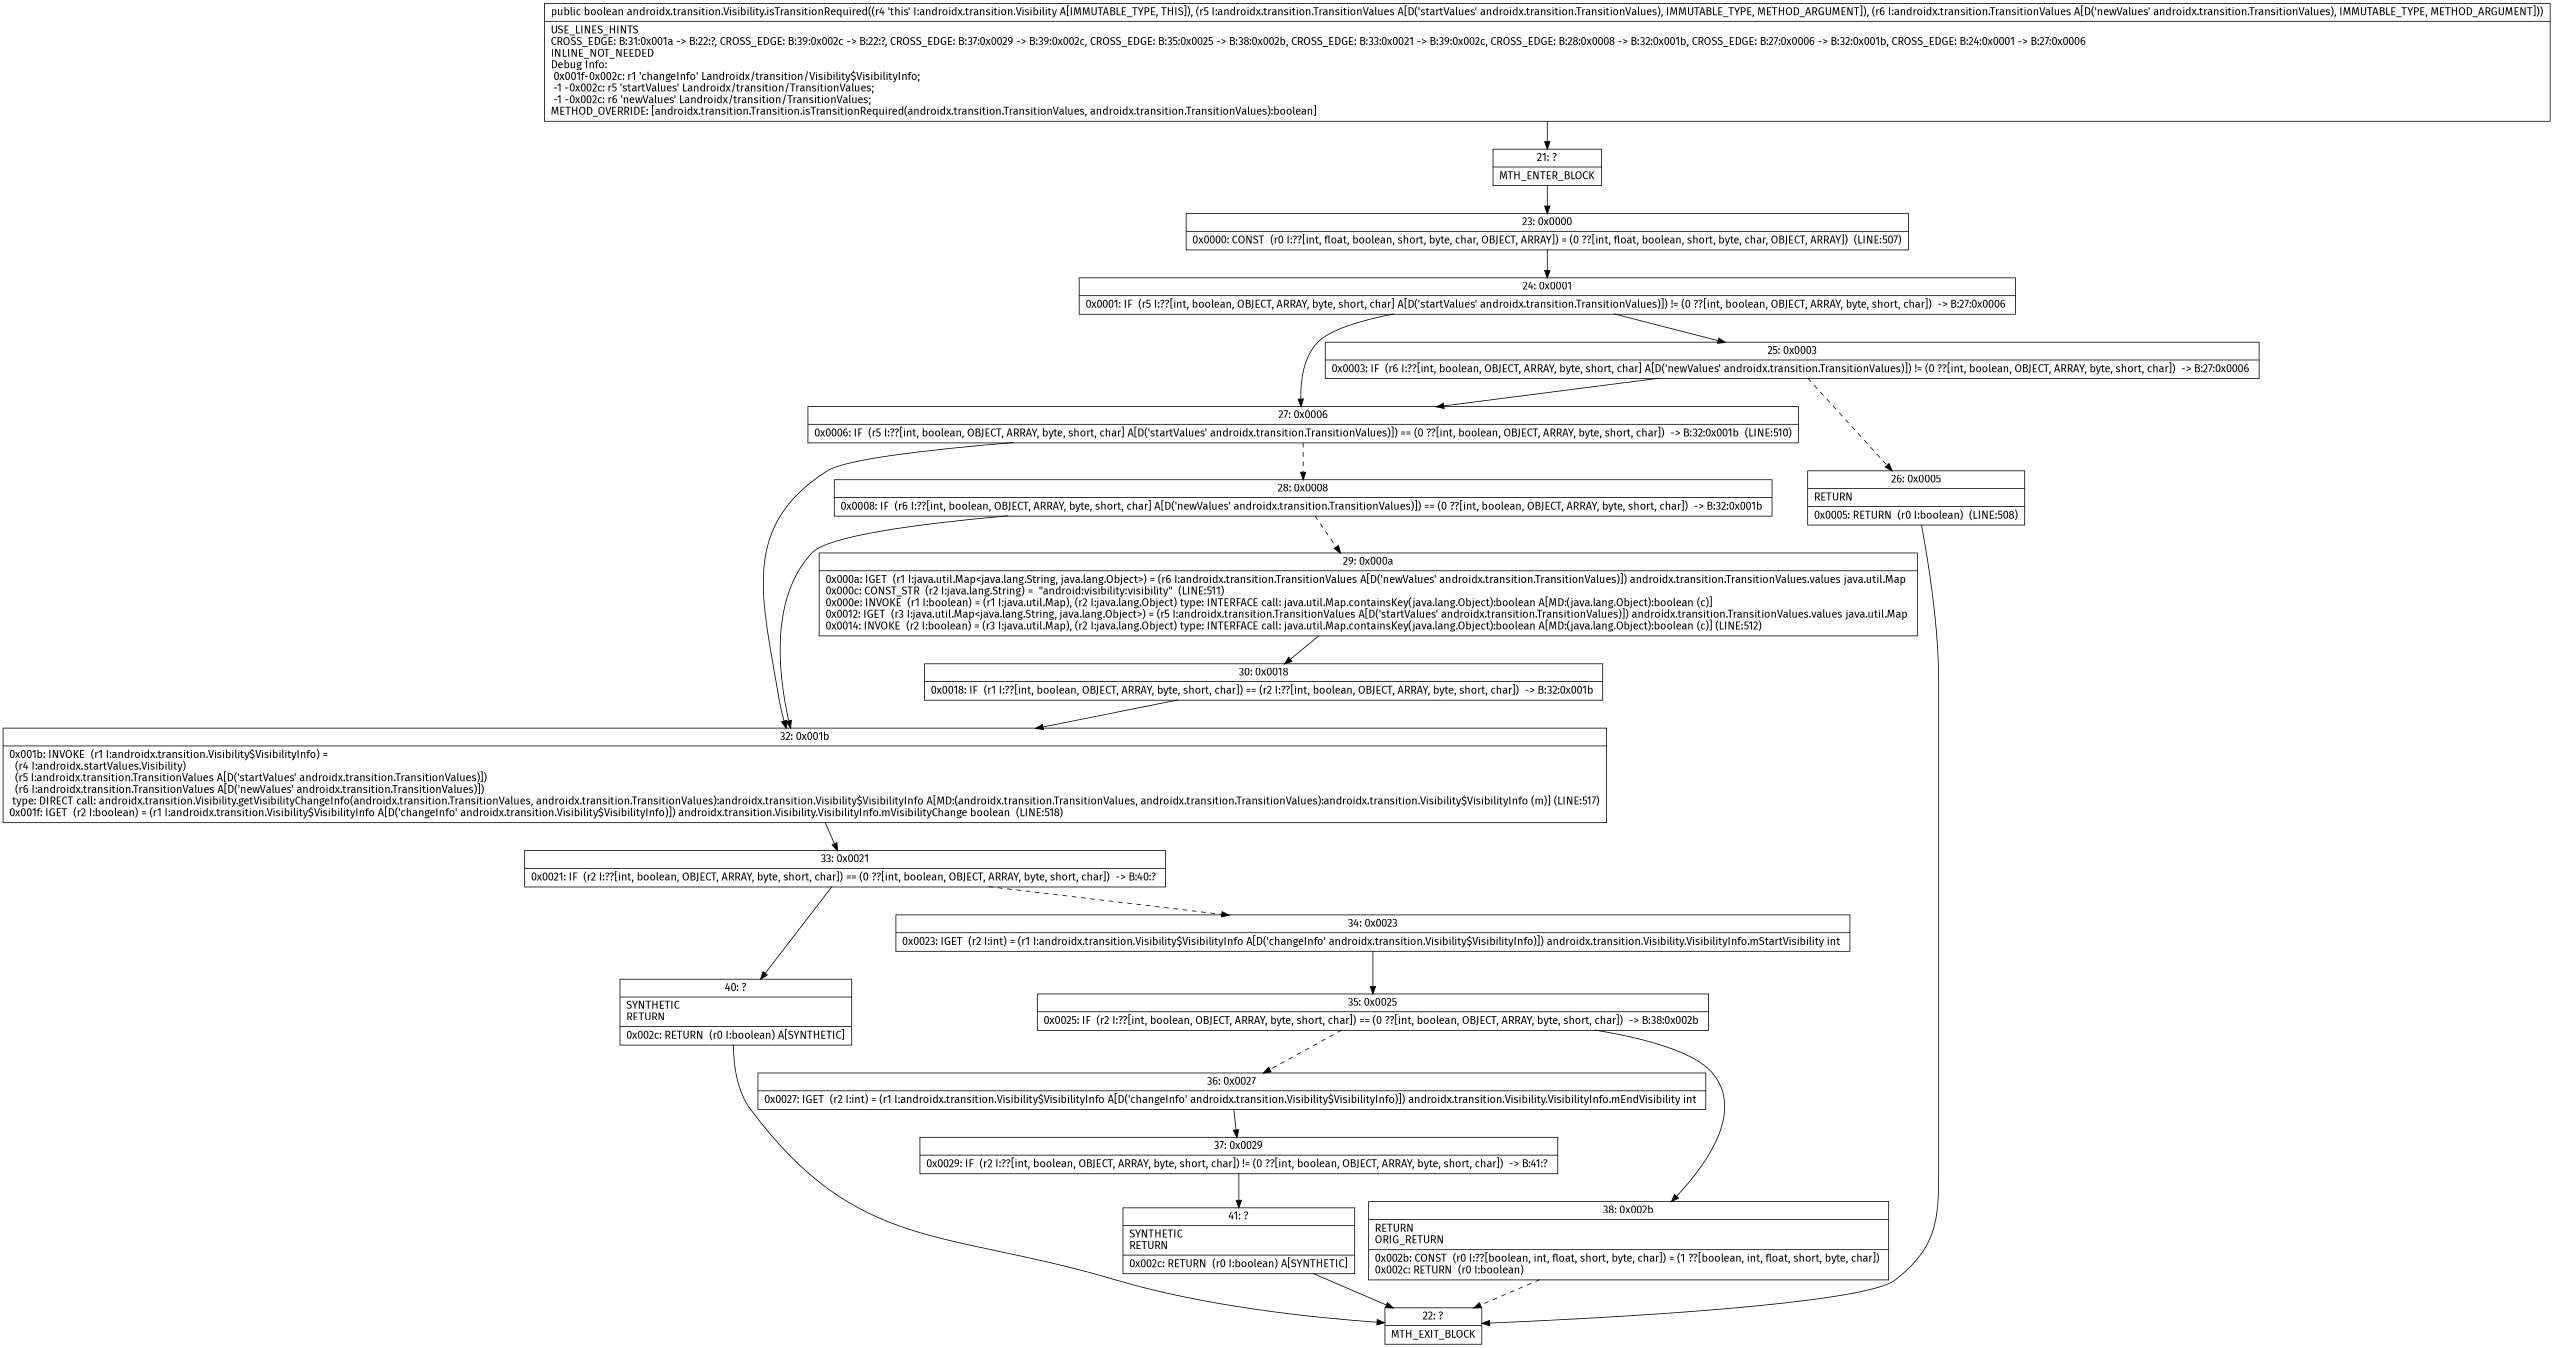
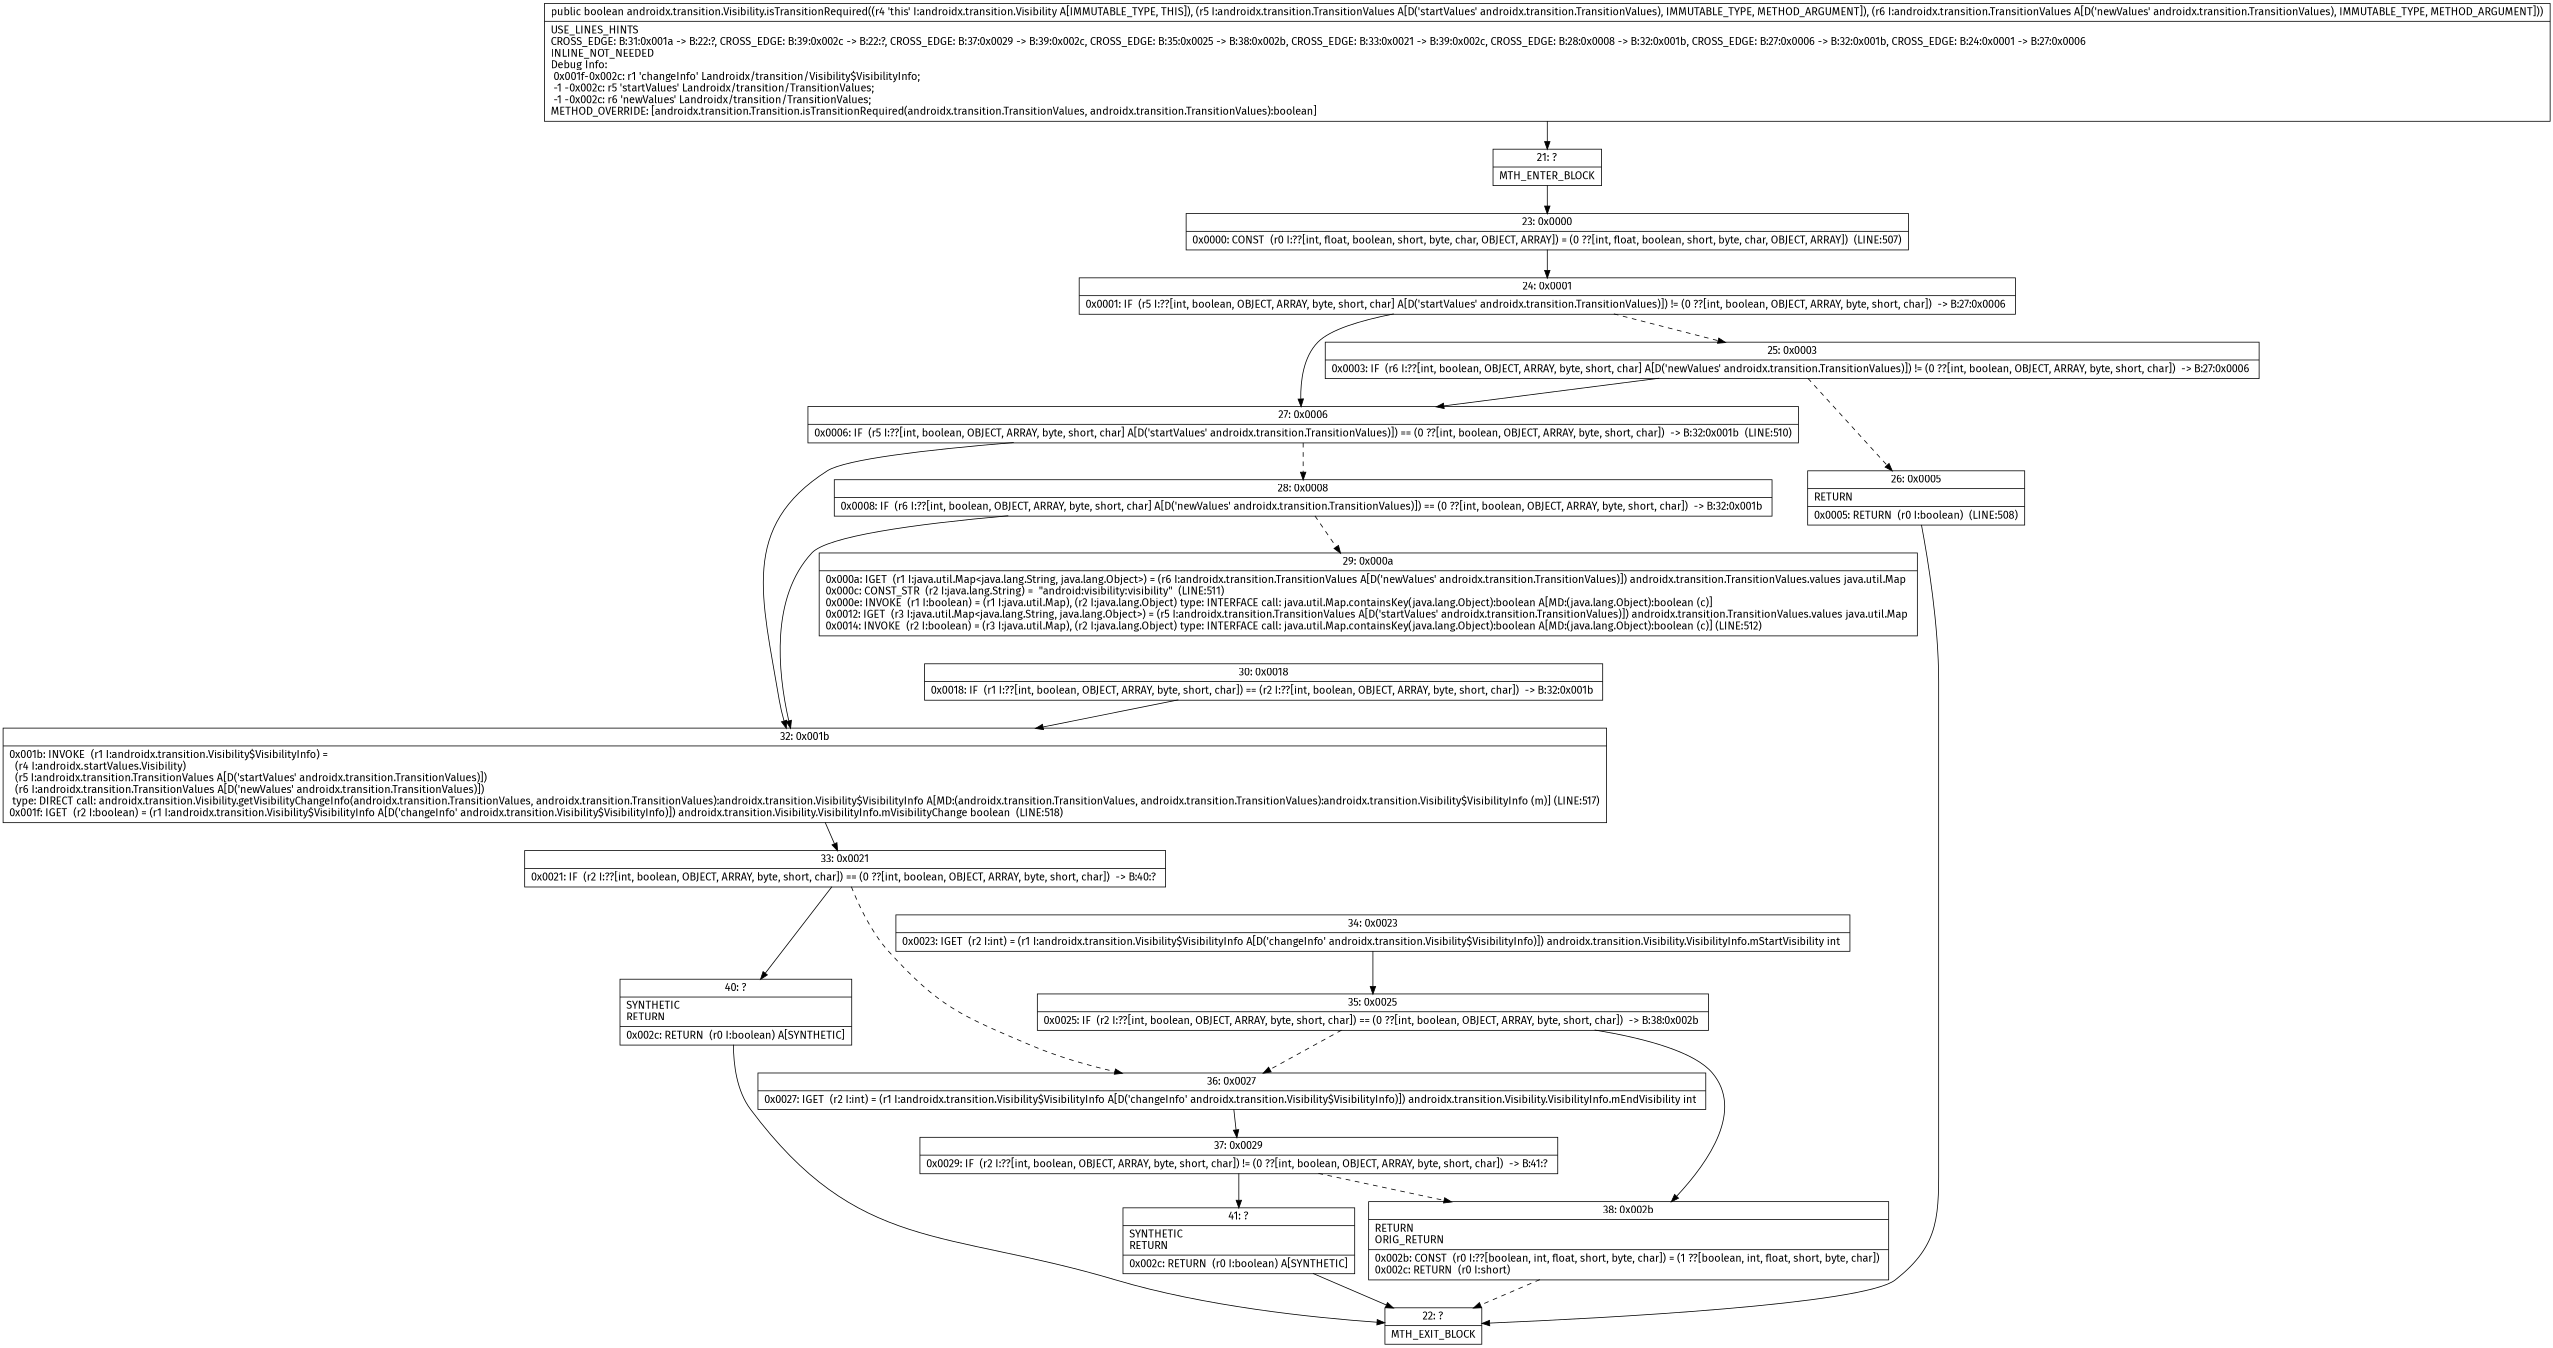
(1666, 327) -> (1666, 327)
(1305, 647) -> none
(1105, 900) -> (959, 1012)
none -> (1381, 1187)
(1451, 1270) -> (1444, 1270)
